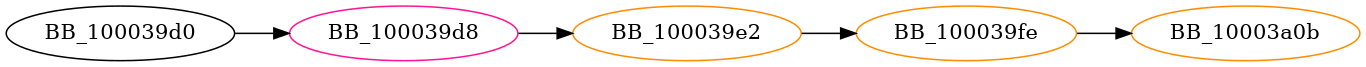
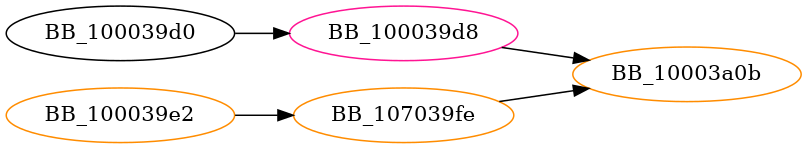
(538, 33) -> (538, 53)
(966, 33) -> (404, 115)
